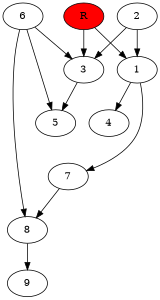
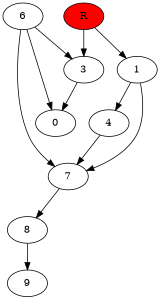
(137, 16) -> none
(14, 119) -> (19, 100)
(56, 123) -> (56, 123)
none -> (91, 147)
